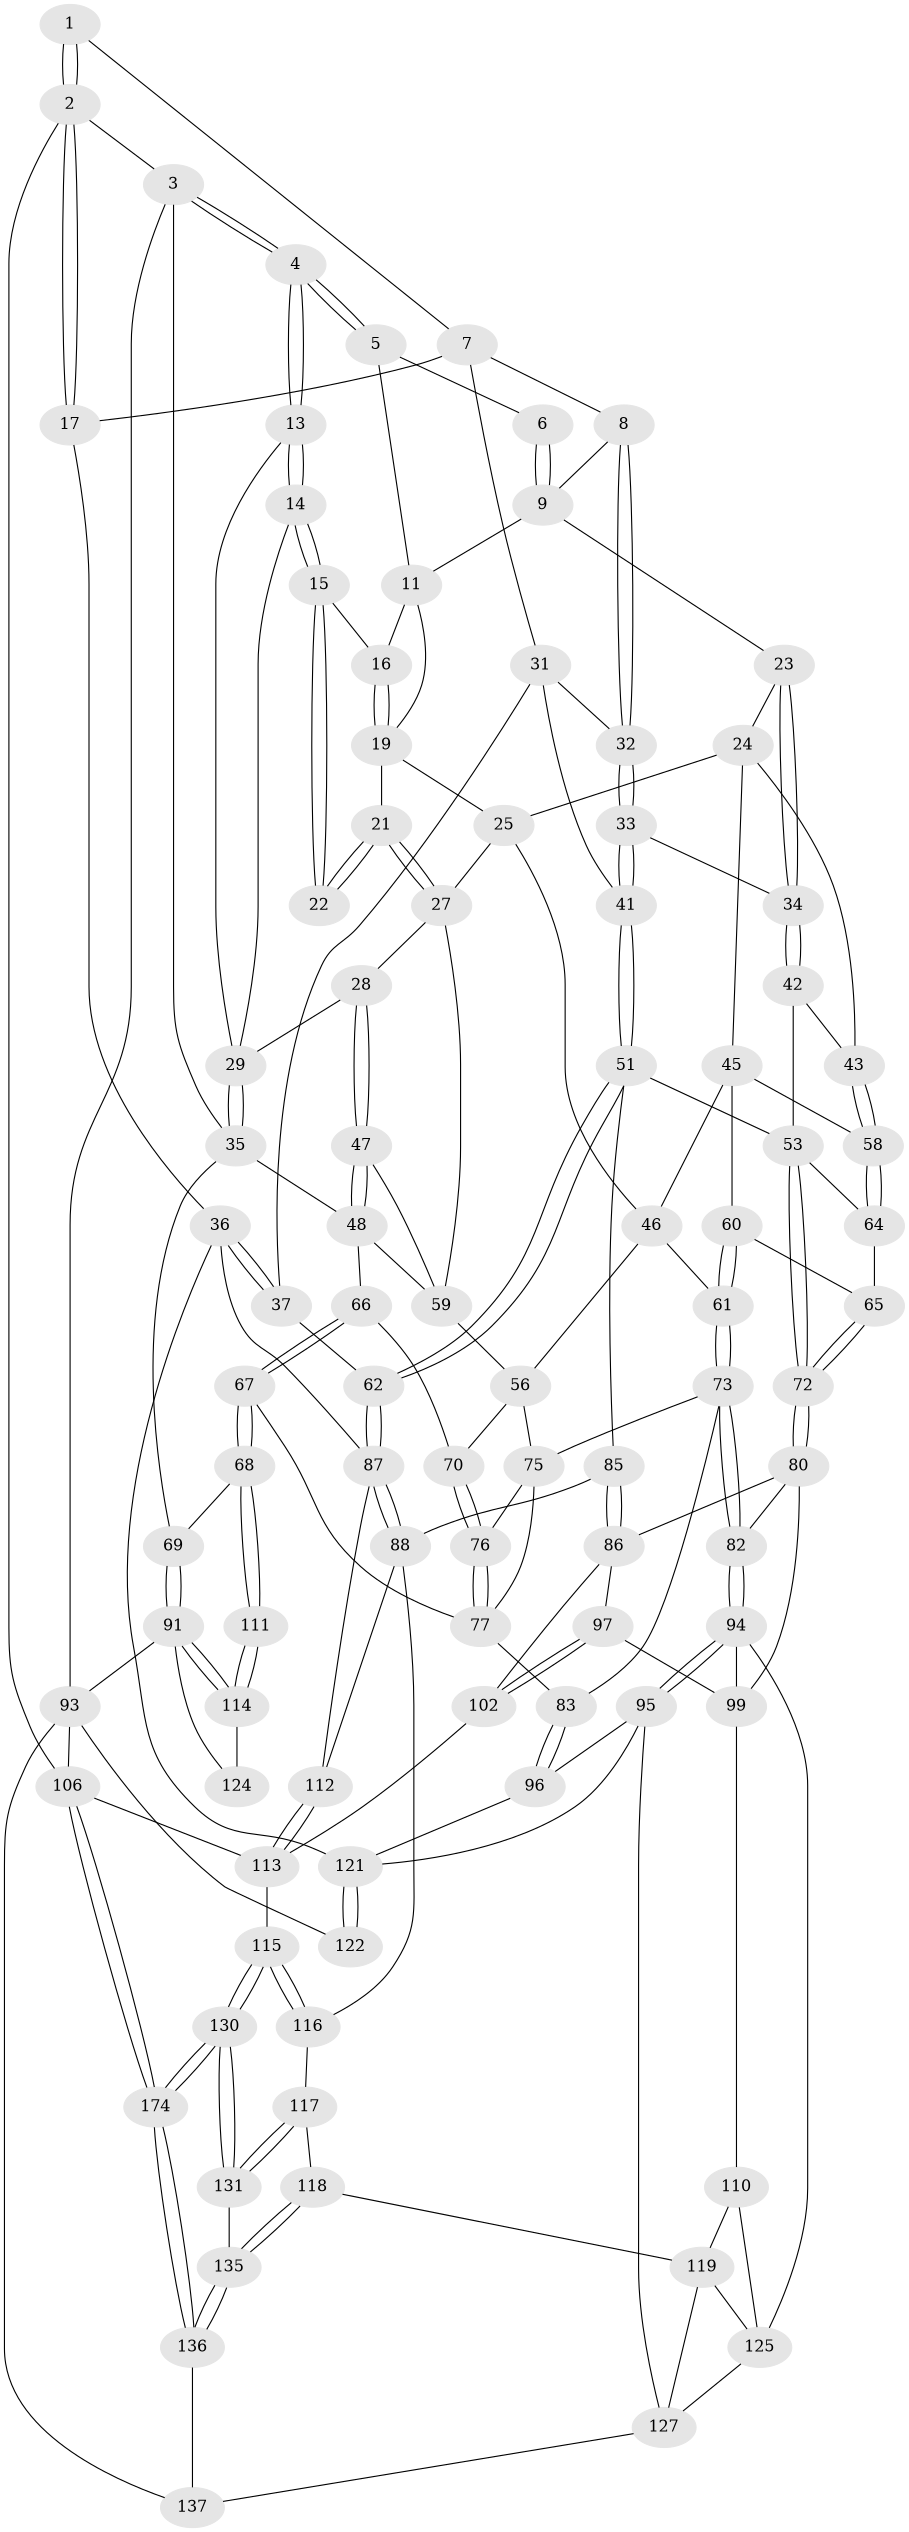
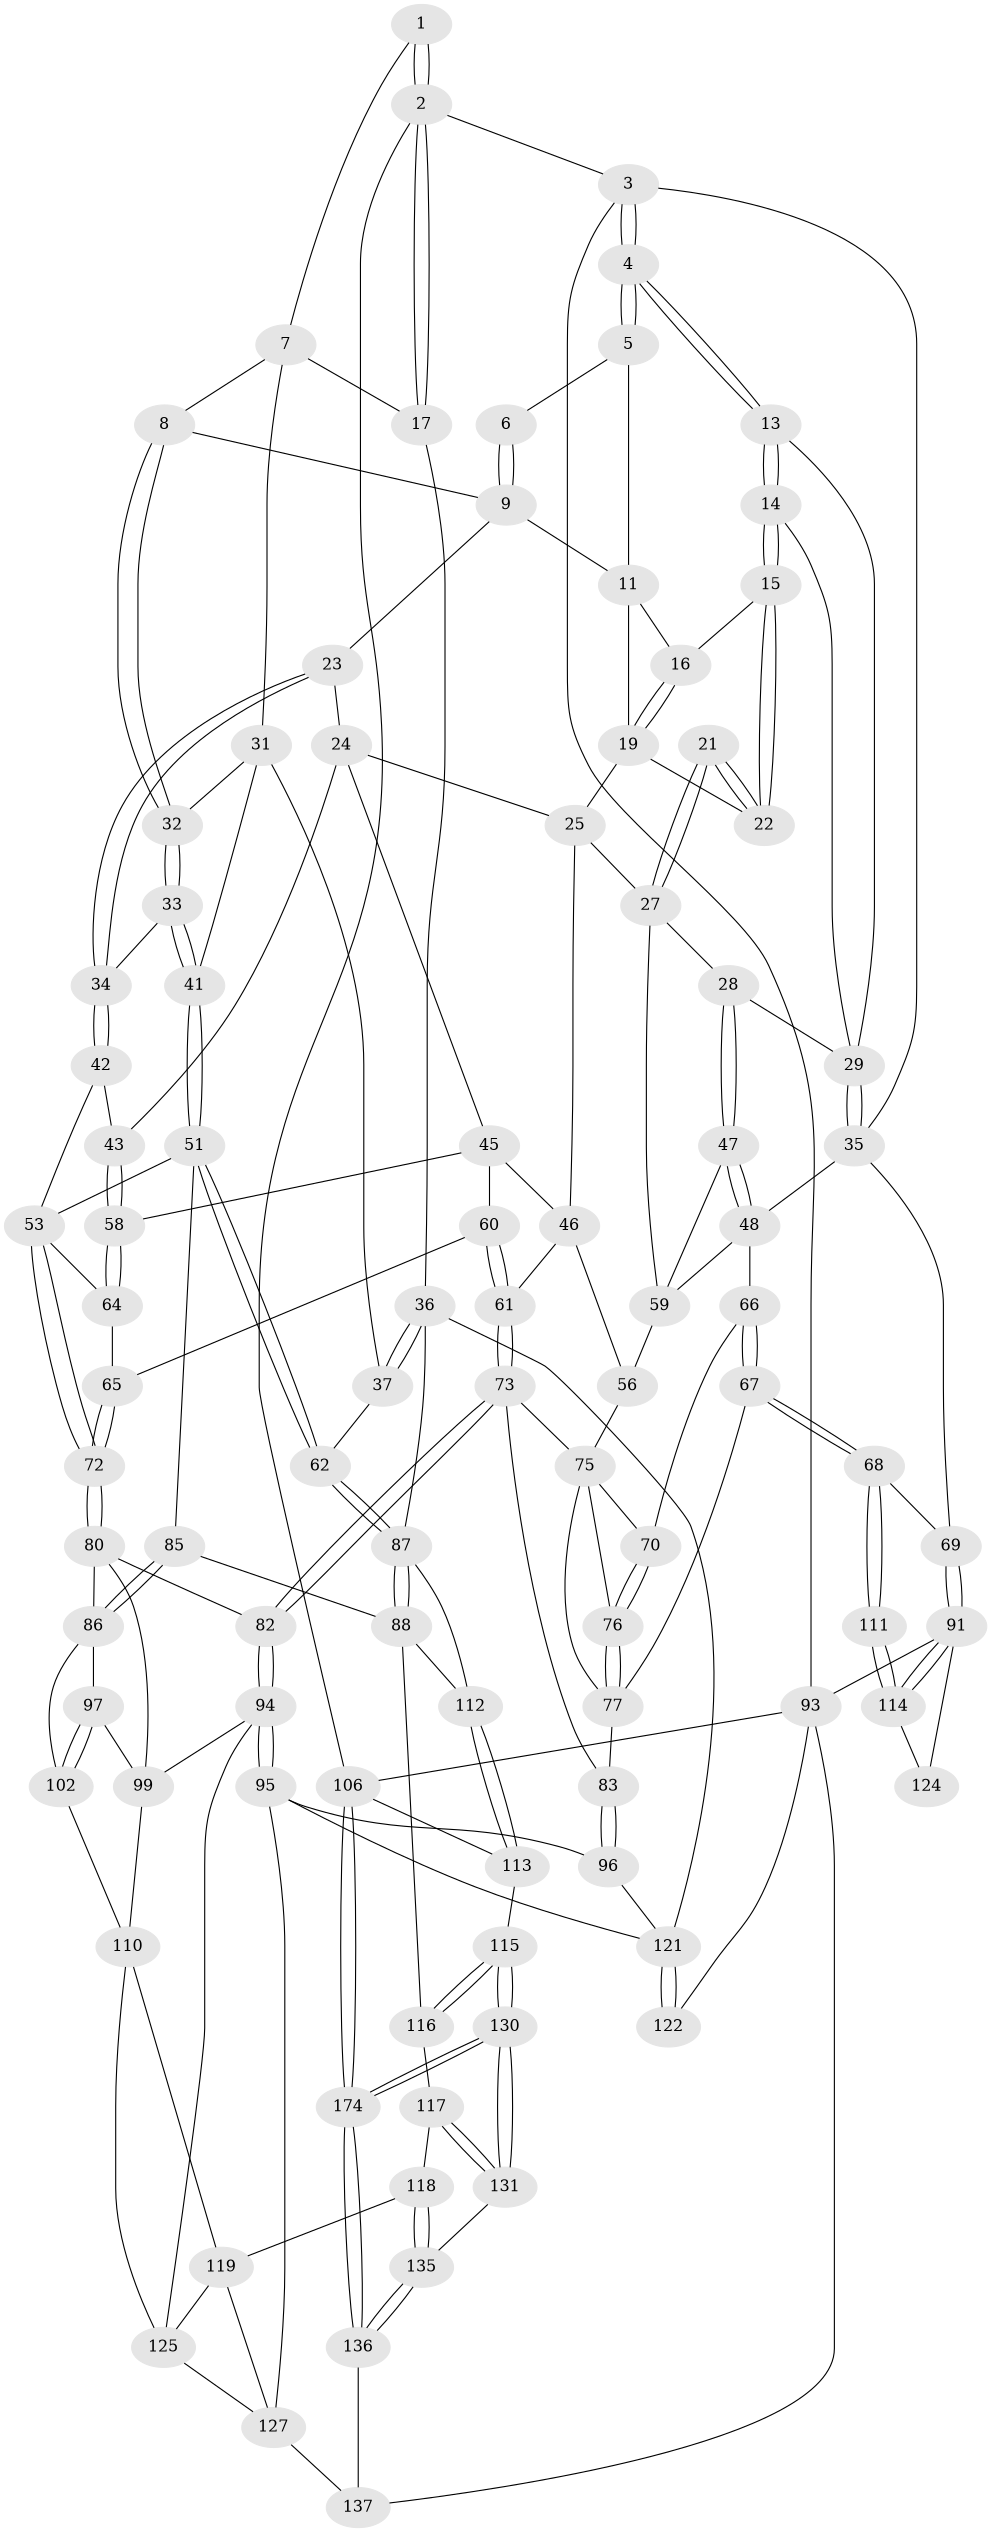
(382, 786) -> (708, 792)
(487, 1426) -> (618, 1506)
(381, 1793) -> (95, 1867)
